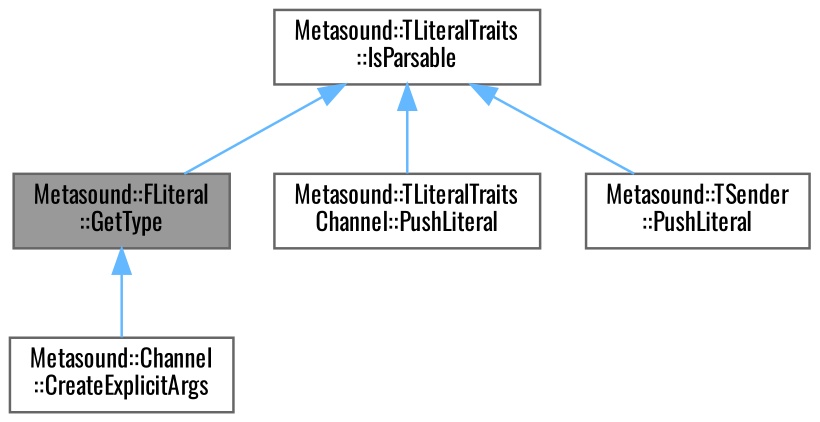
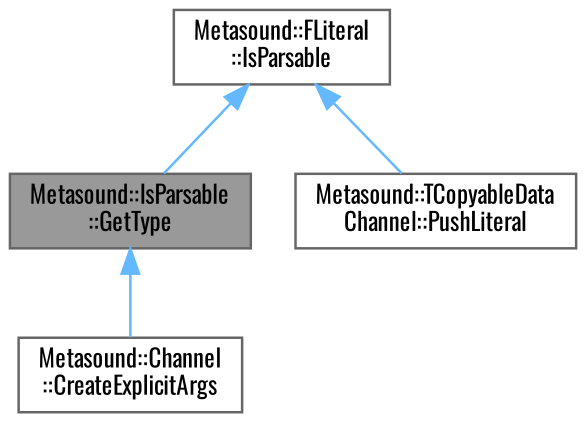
(407, 47) -> (282, 47)
(122, 211) -> (130, 211)
(407, 211) -> (436, 211)
(698, 211) -> none
